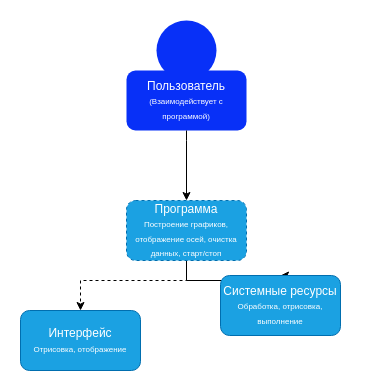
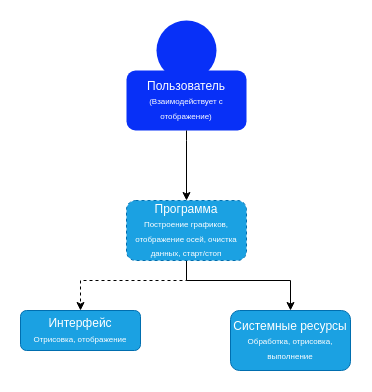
(187, 101) -> (187, 101)
(281, 306) -> (291, 341)
(81, 341) -> (81, 331)
